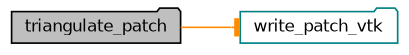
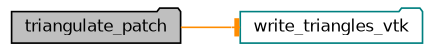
(319, 27) -> (331, 27)
